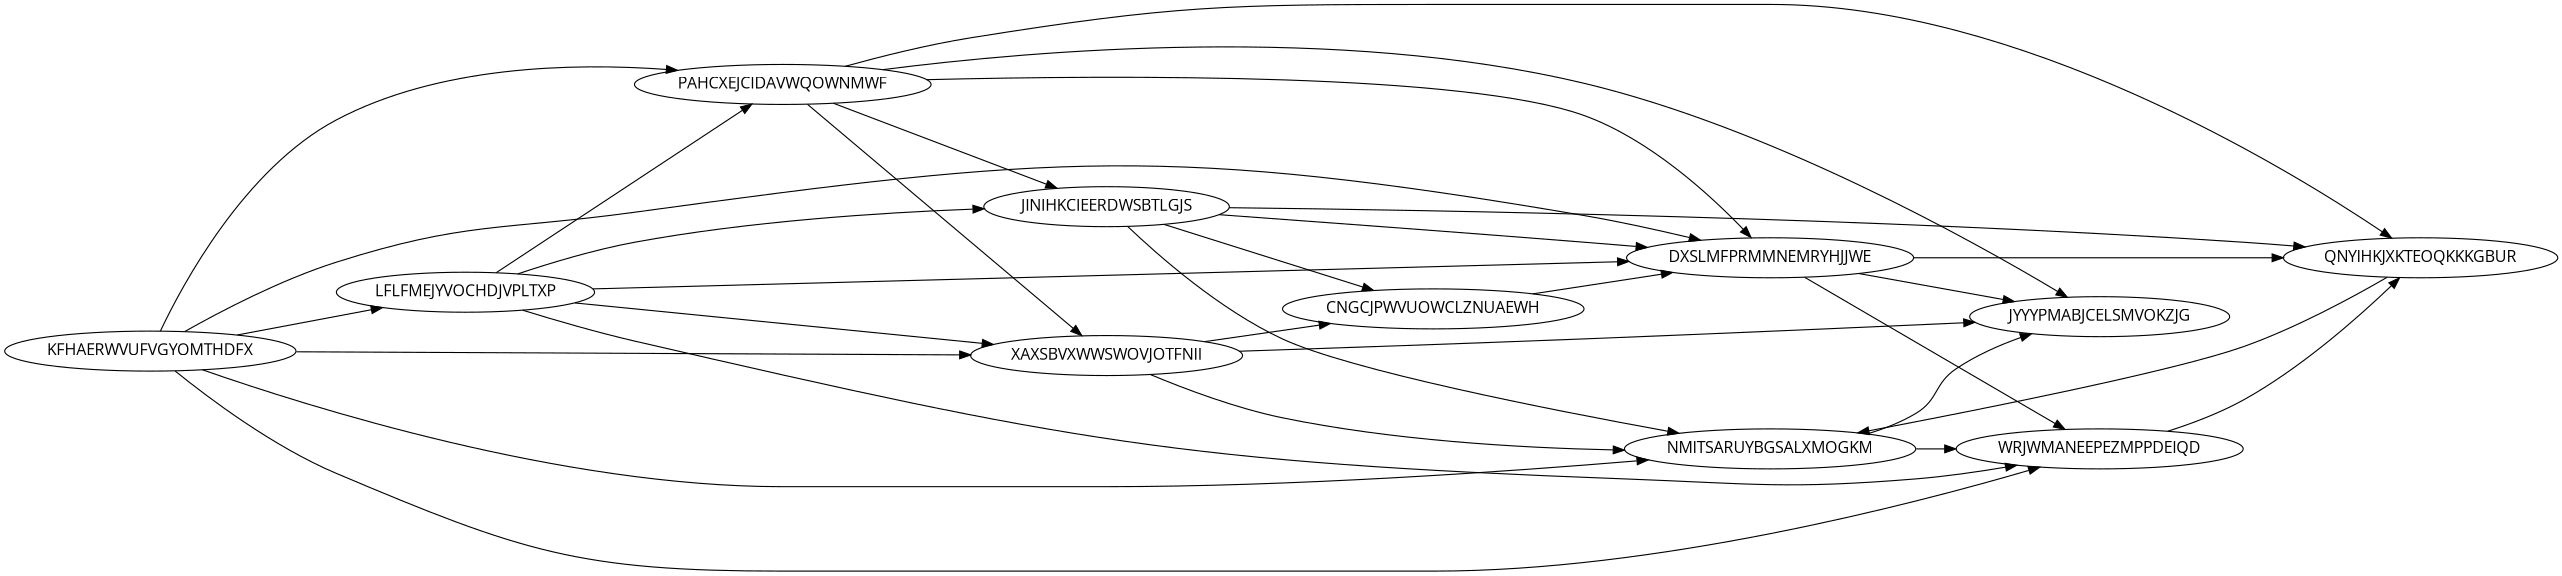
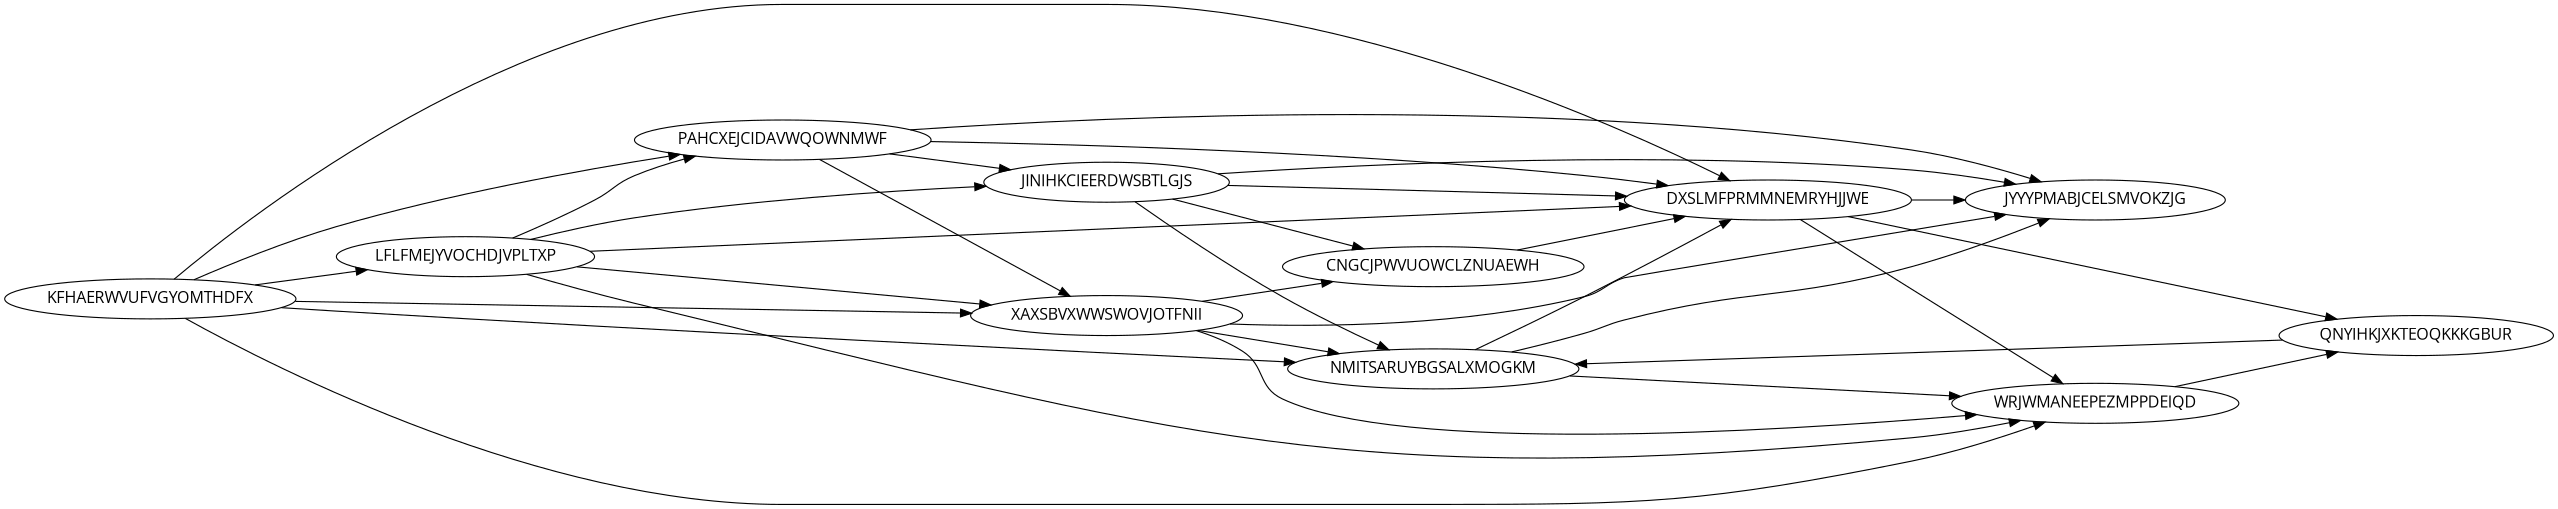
(1636, 4) -> none
(1762, 219) -> (1612, 160)
none -> (1556, 311)
none -> (1565, 434)
